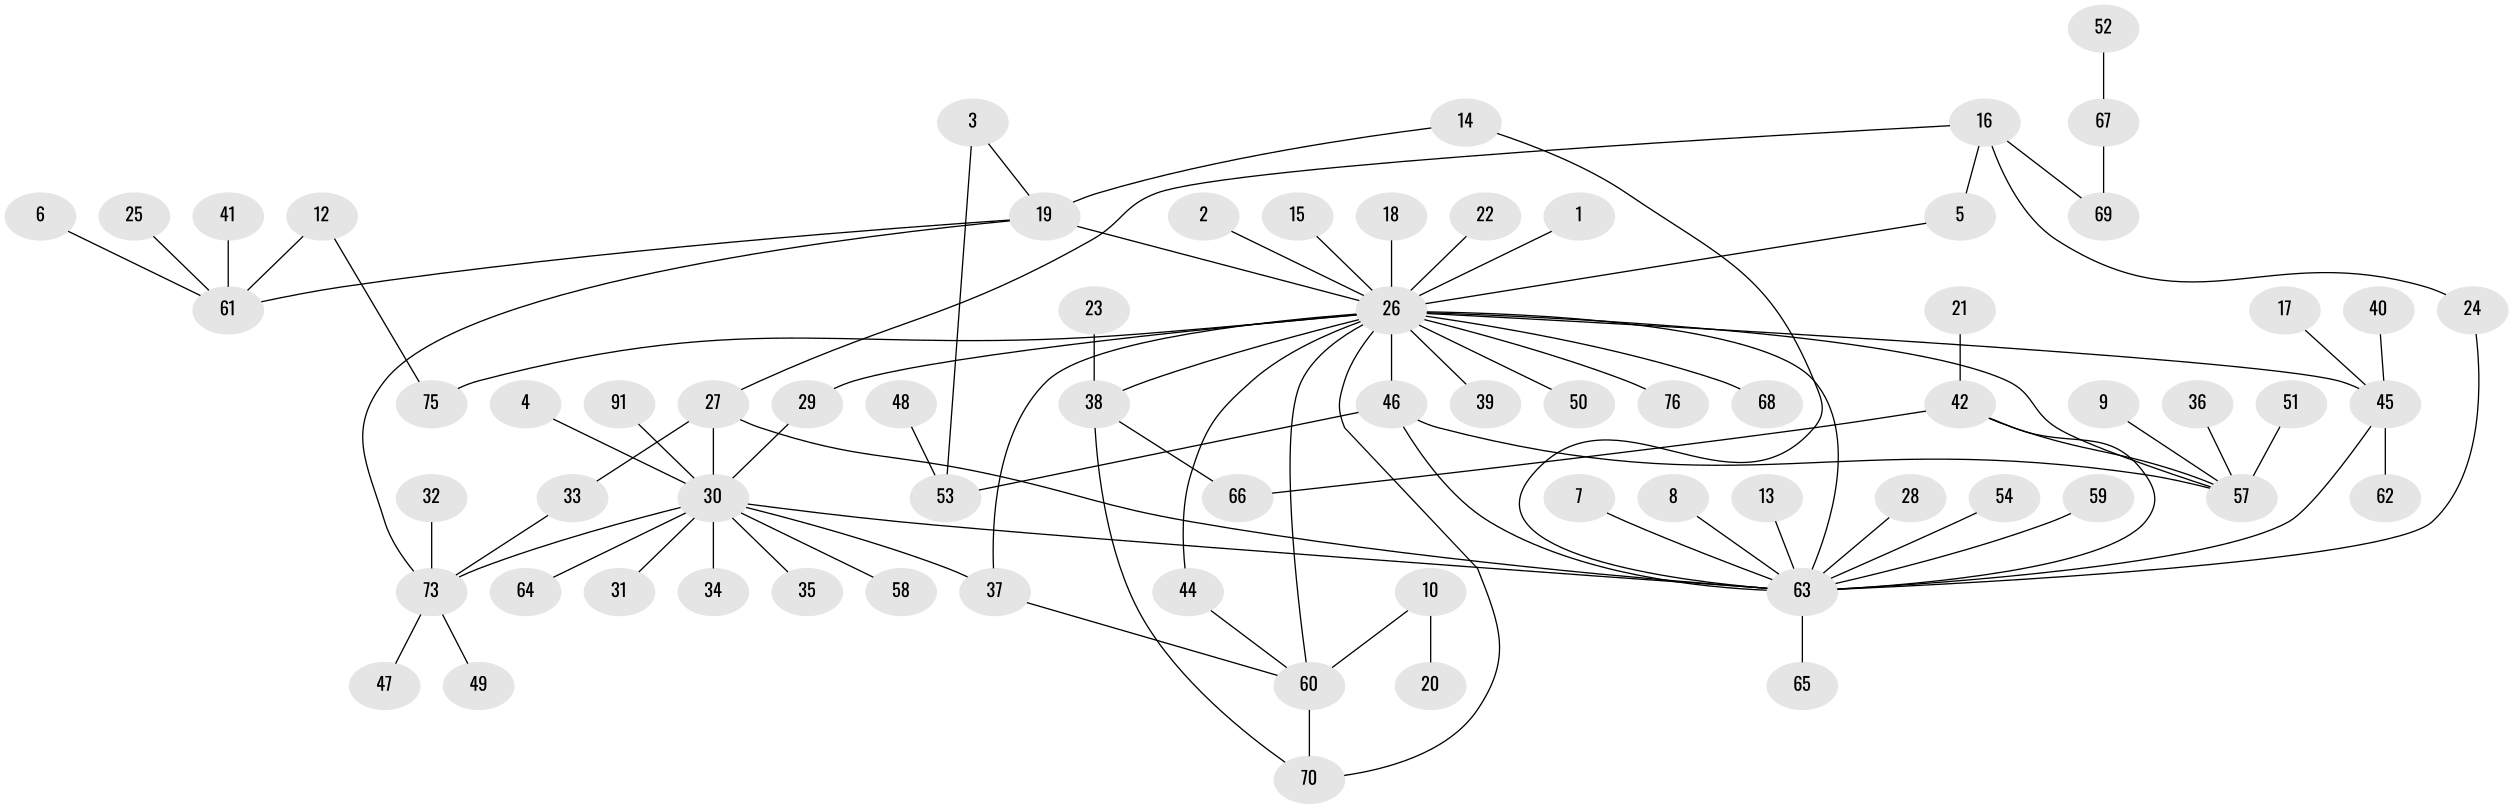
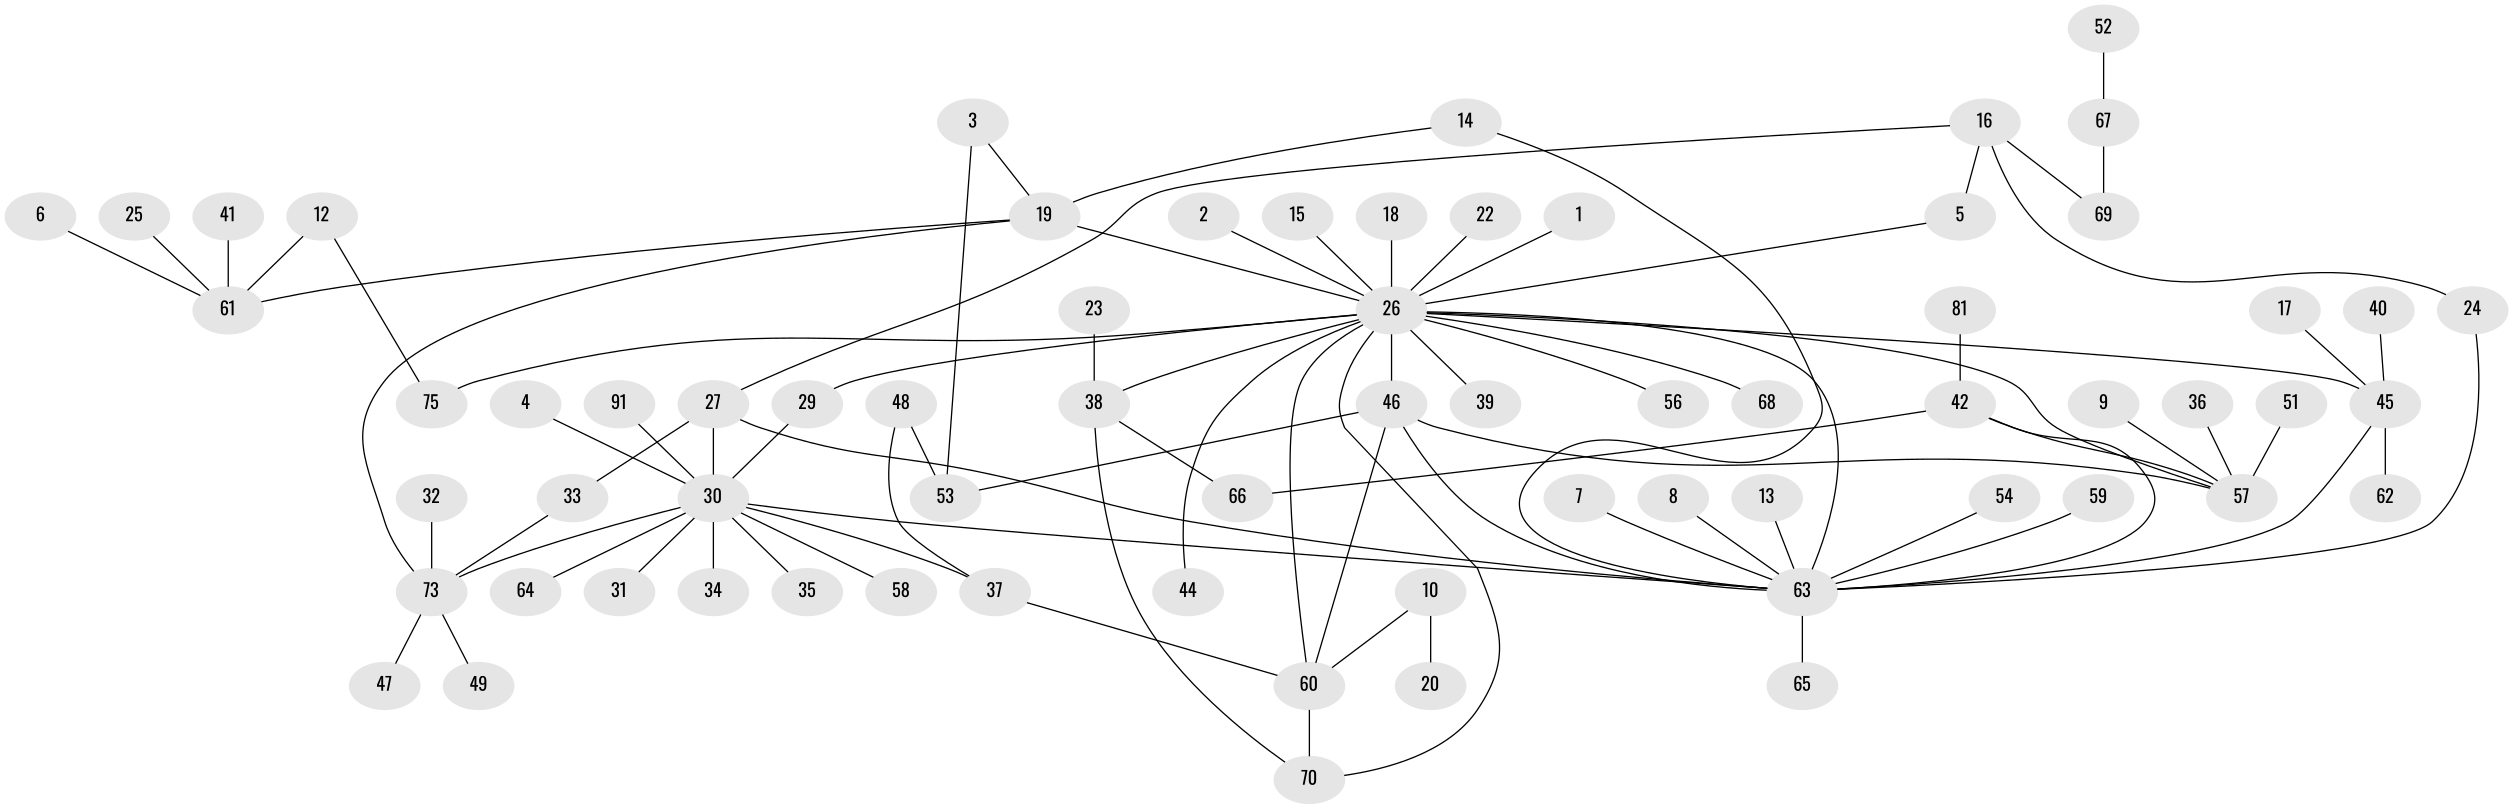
(1960, 310) -> (1960, 310)
(1113, 351) -> (894, 510)
(1579, 404) -> none
(1673, 404) -> (1673, 404)
(1911, 498) -> none
(1249, 639) -> (1354, 533)
